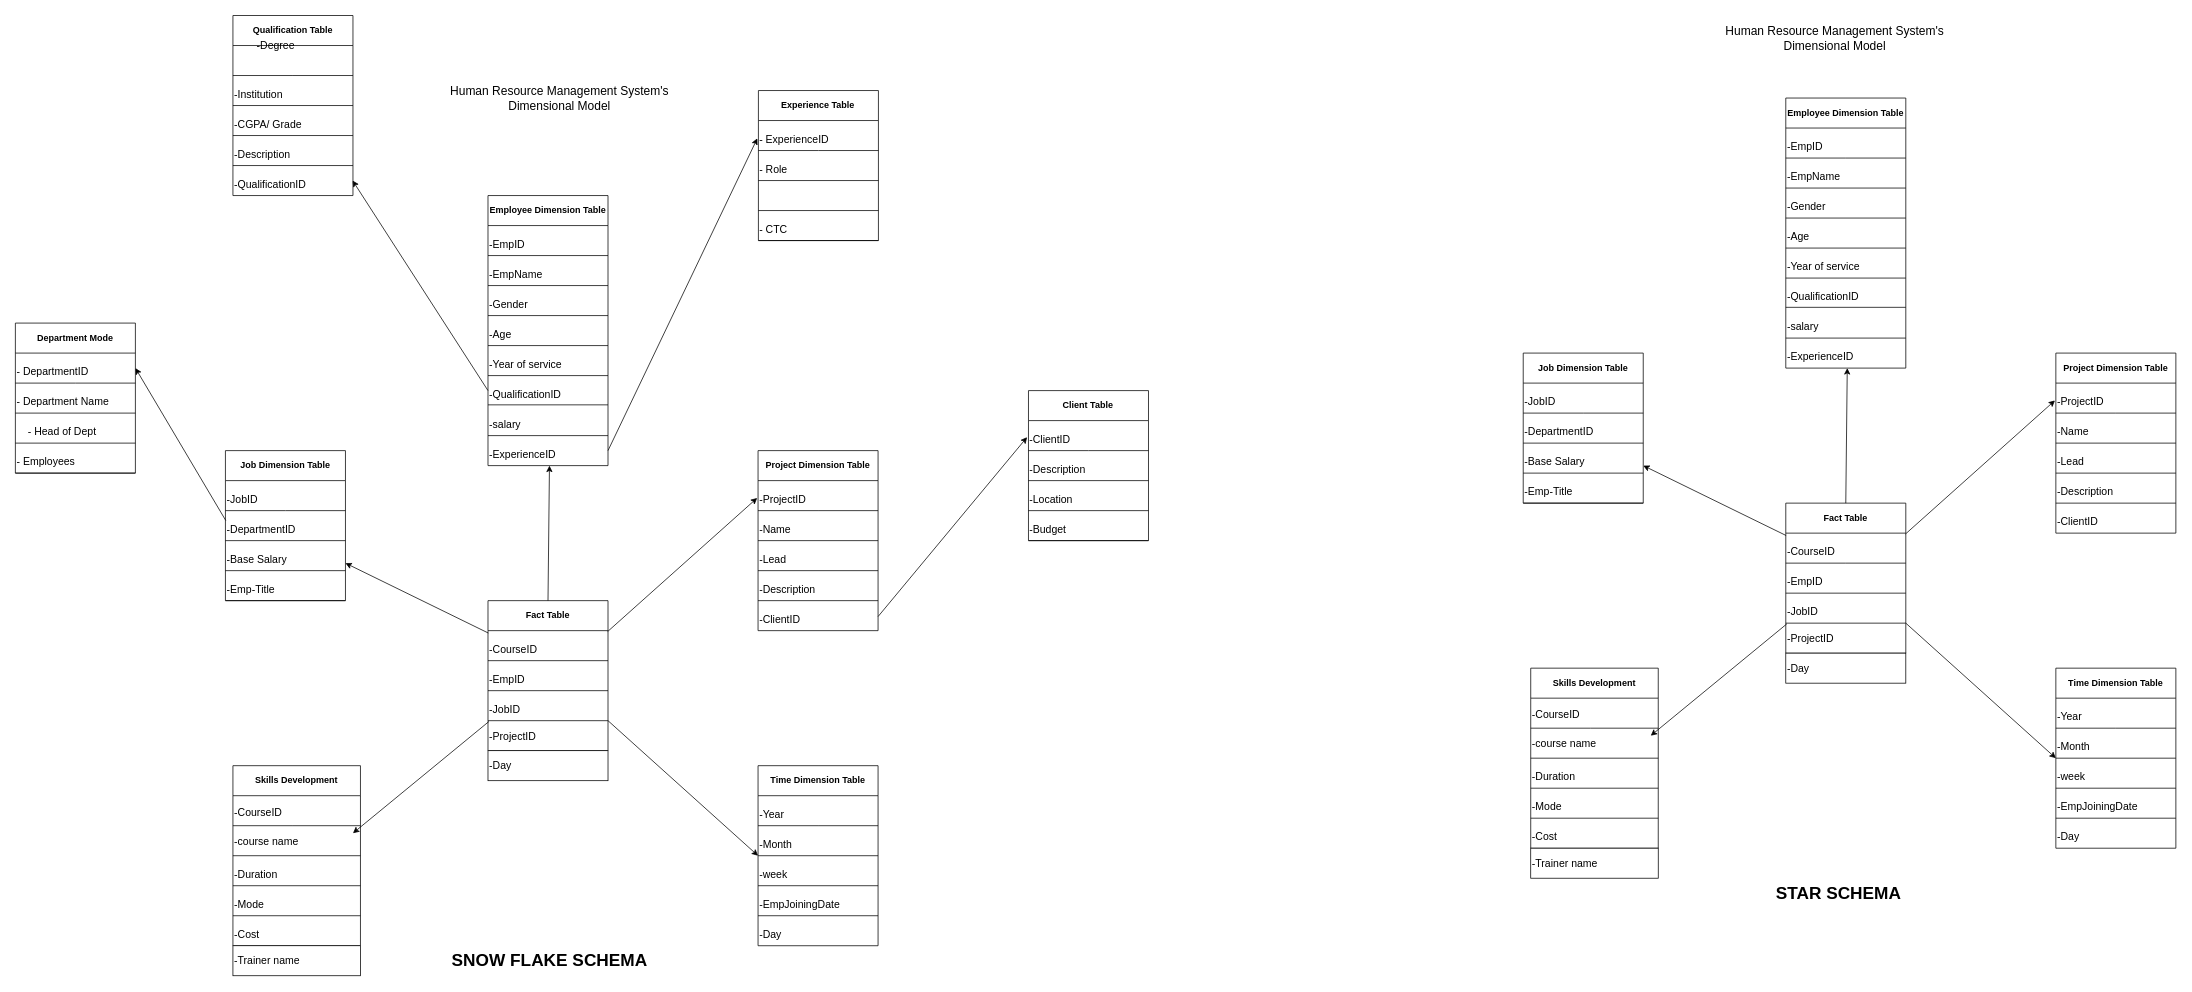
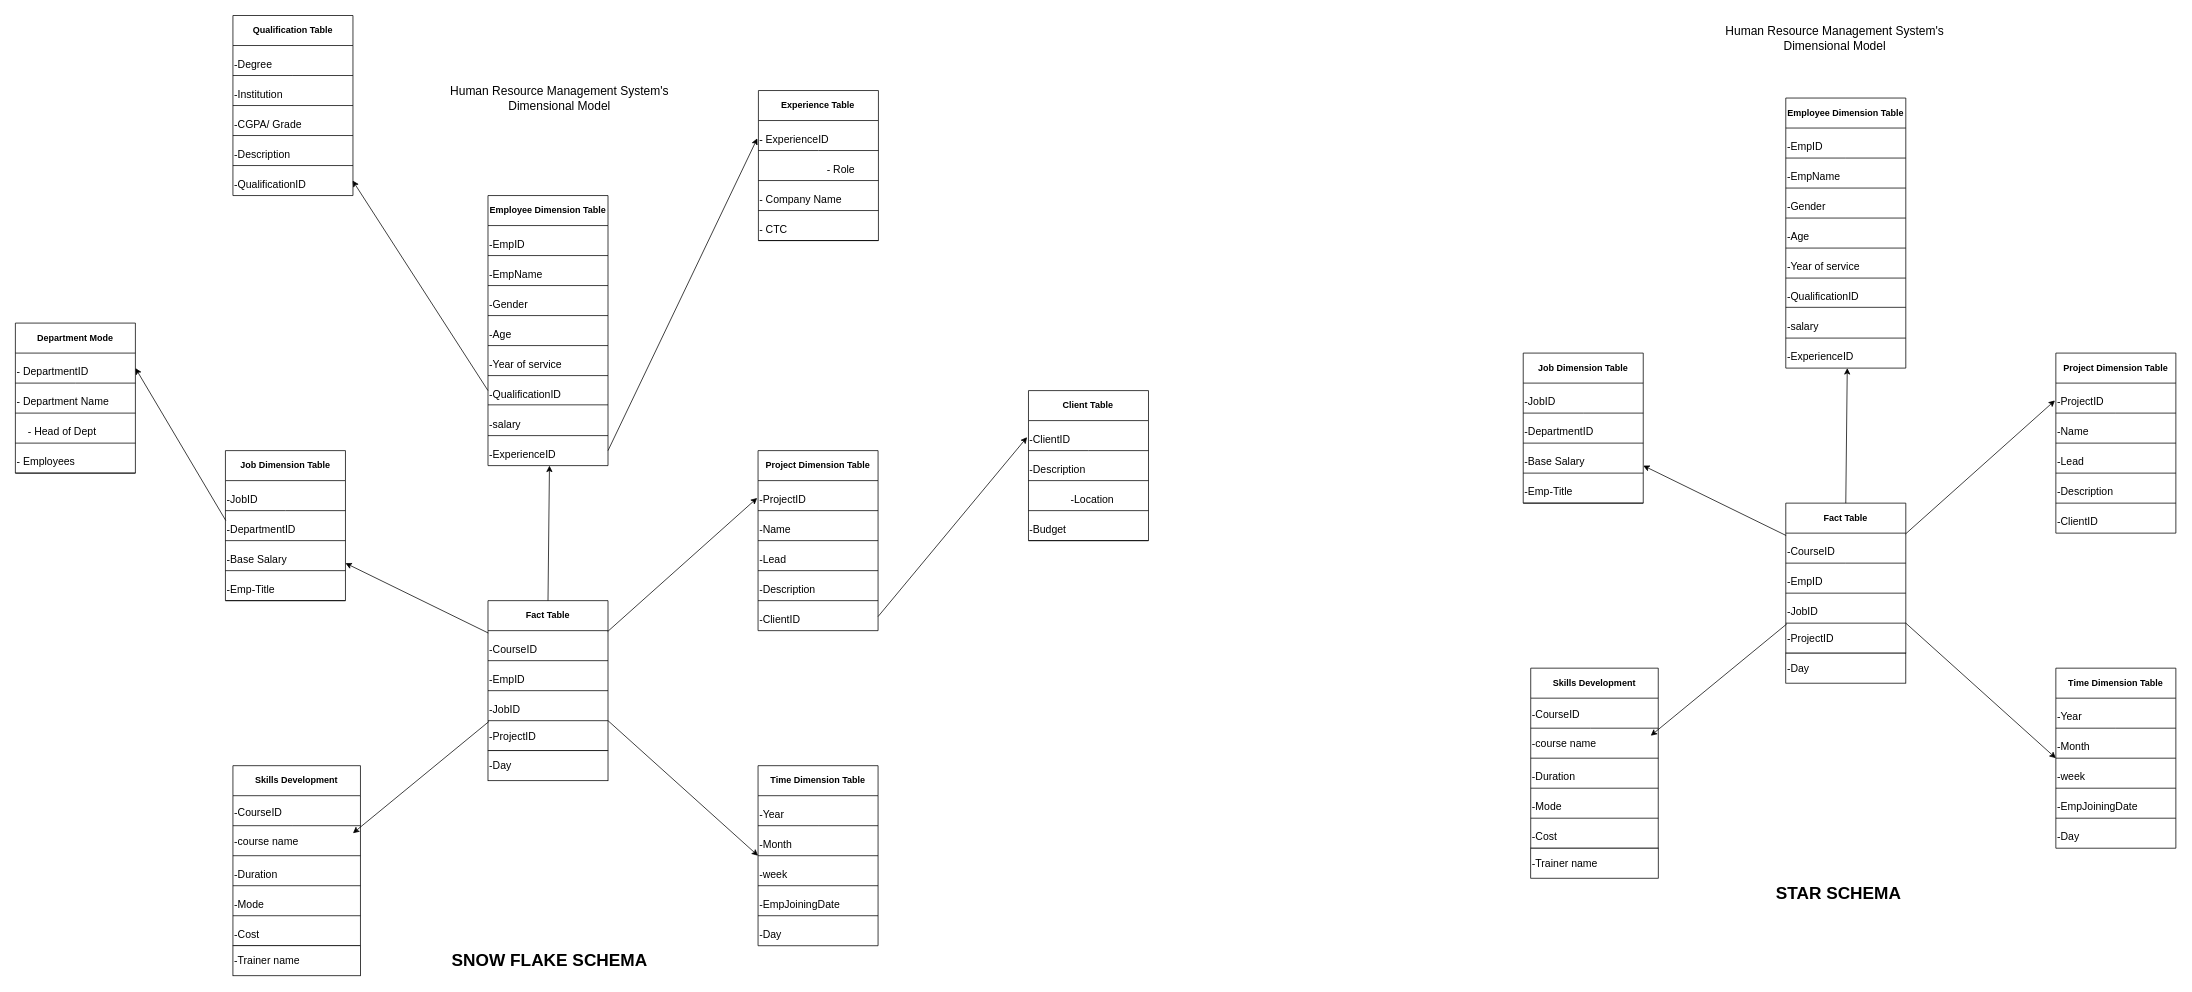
(282, 45) -> (259, 64)
(781, 169) -> (848, 169)
none -> (807, 199)
(1058, 499) -> (1099, 499)
